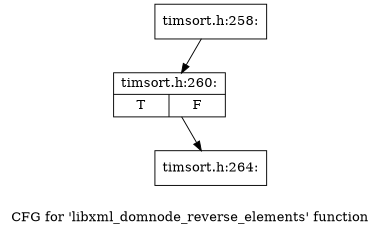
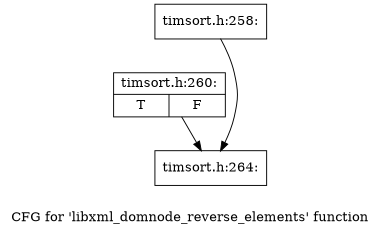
(194, 52) -> (237, 90)
